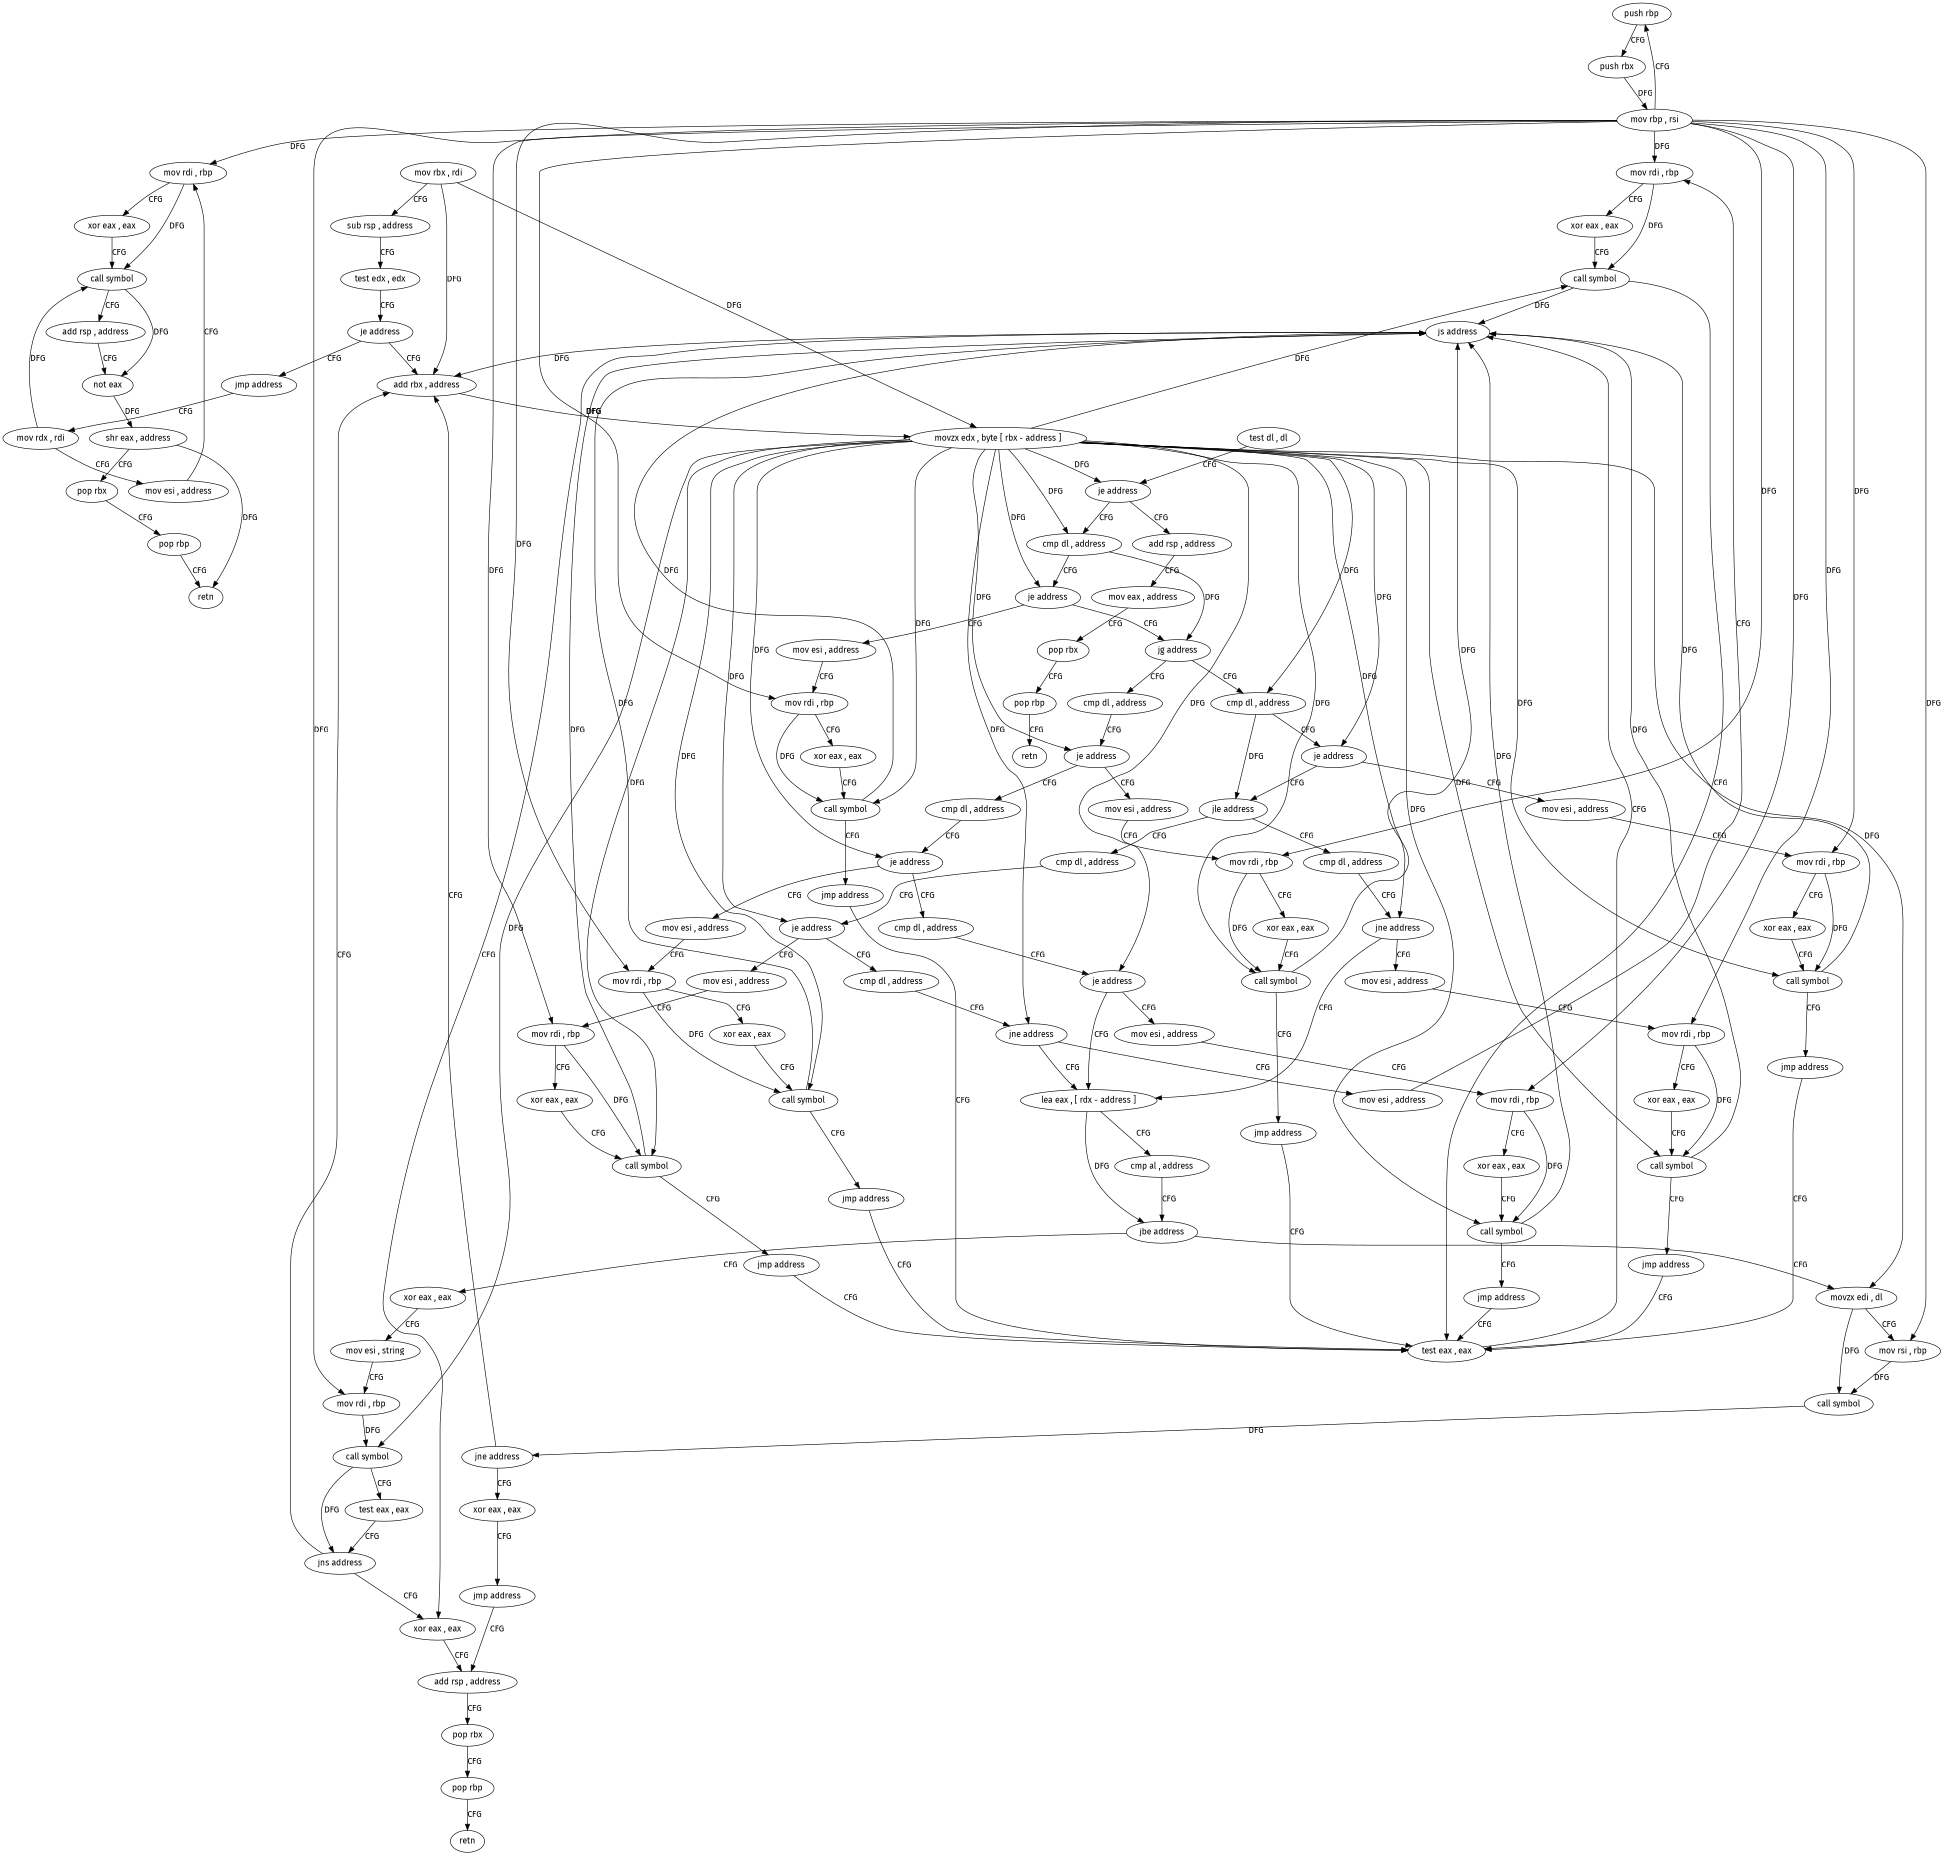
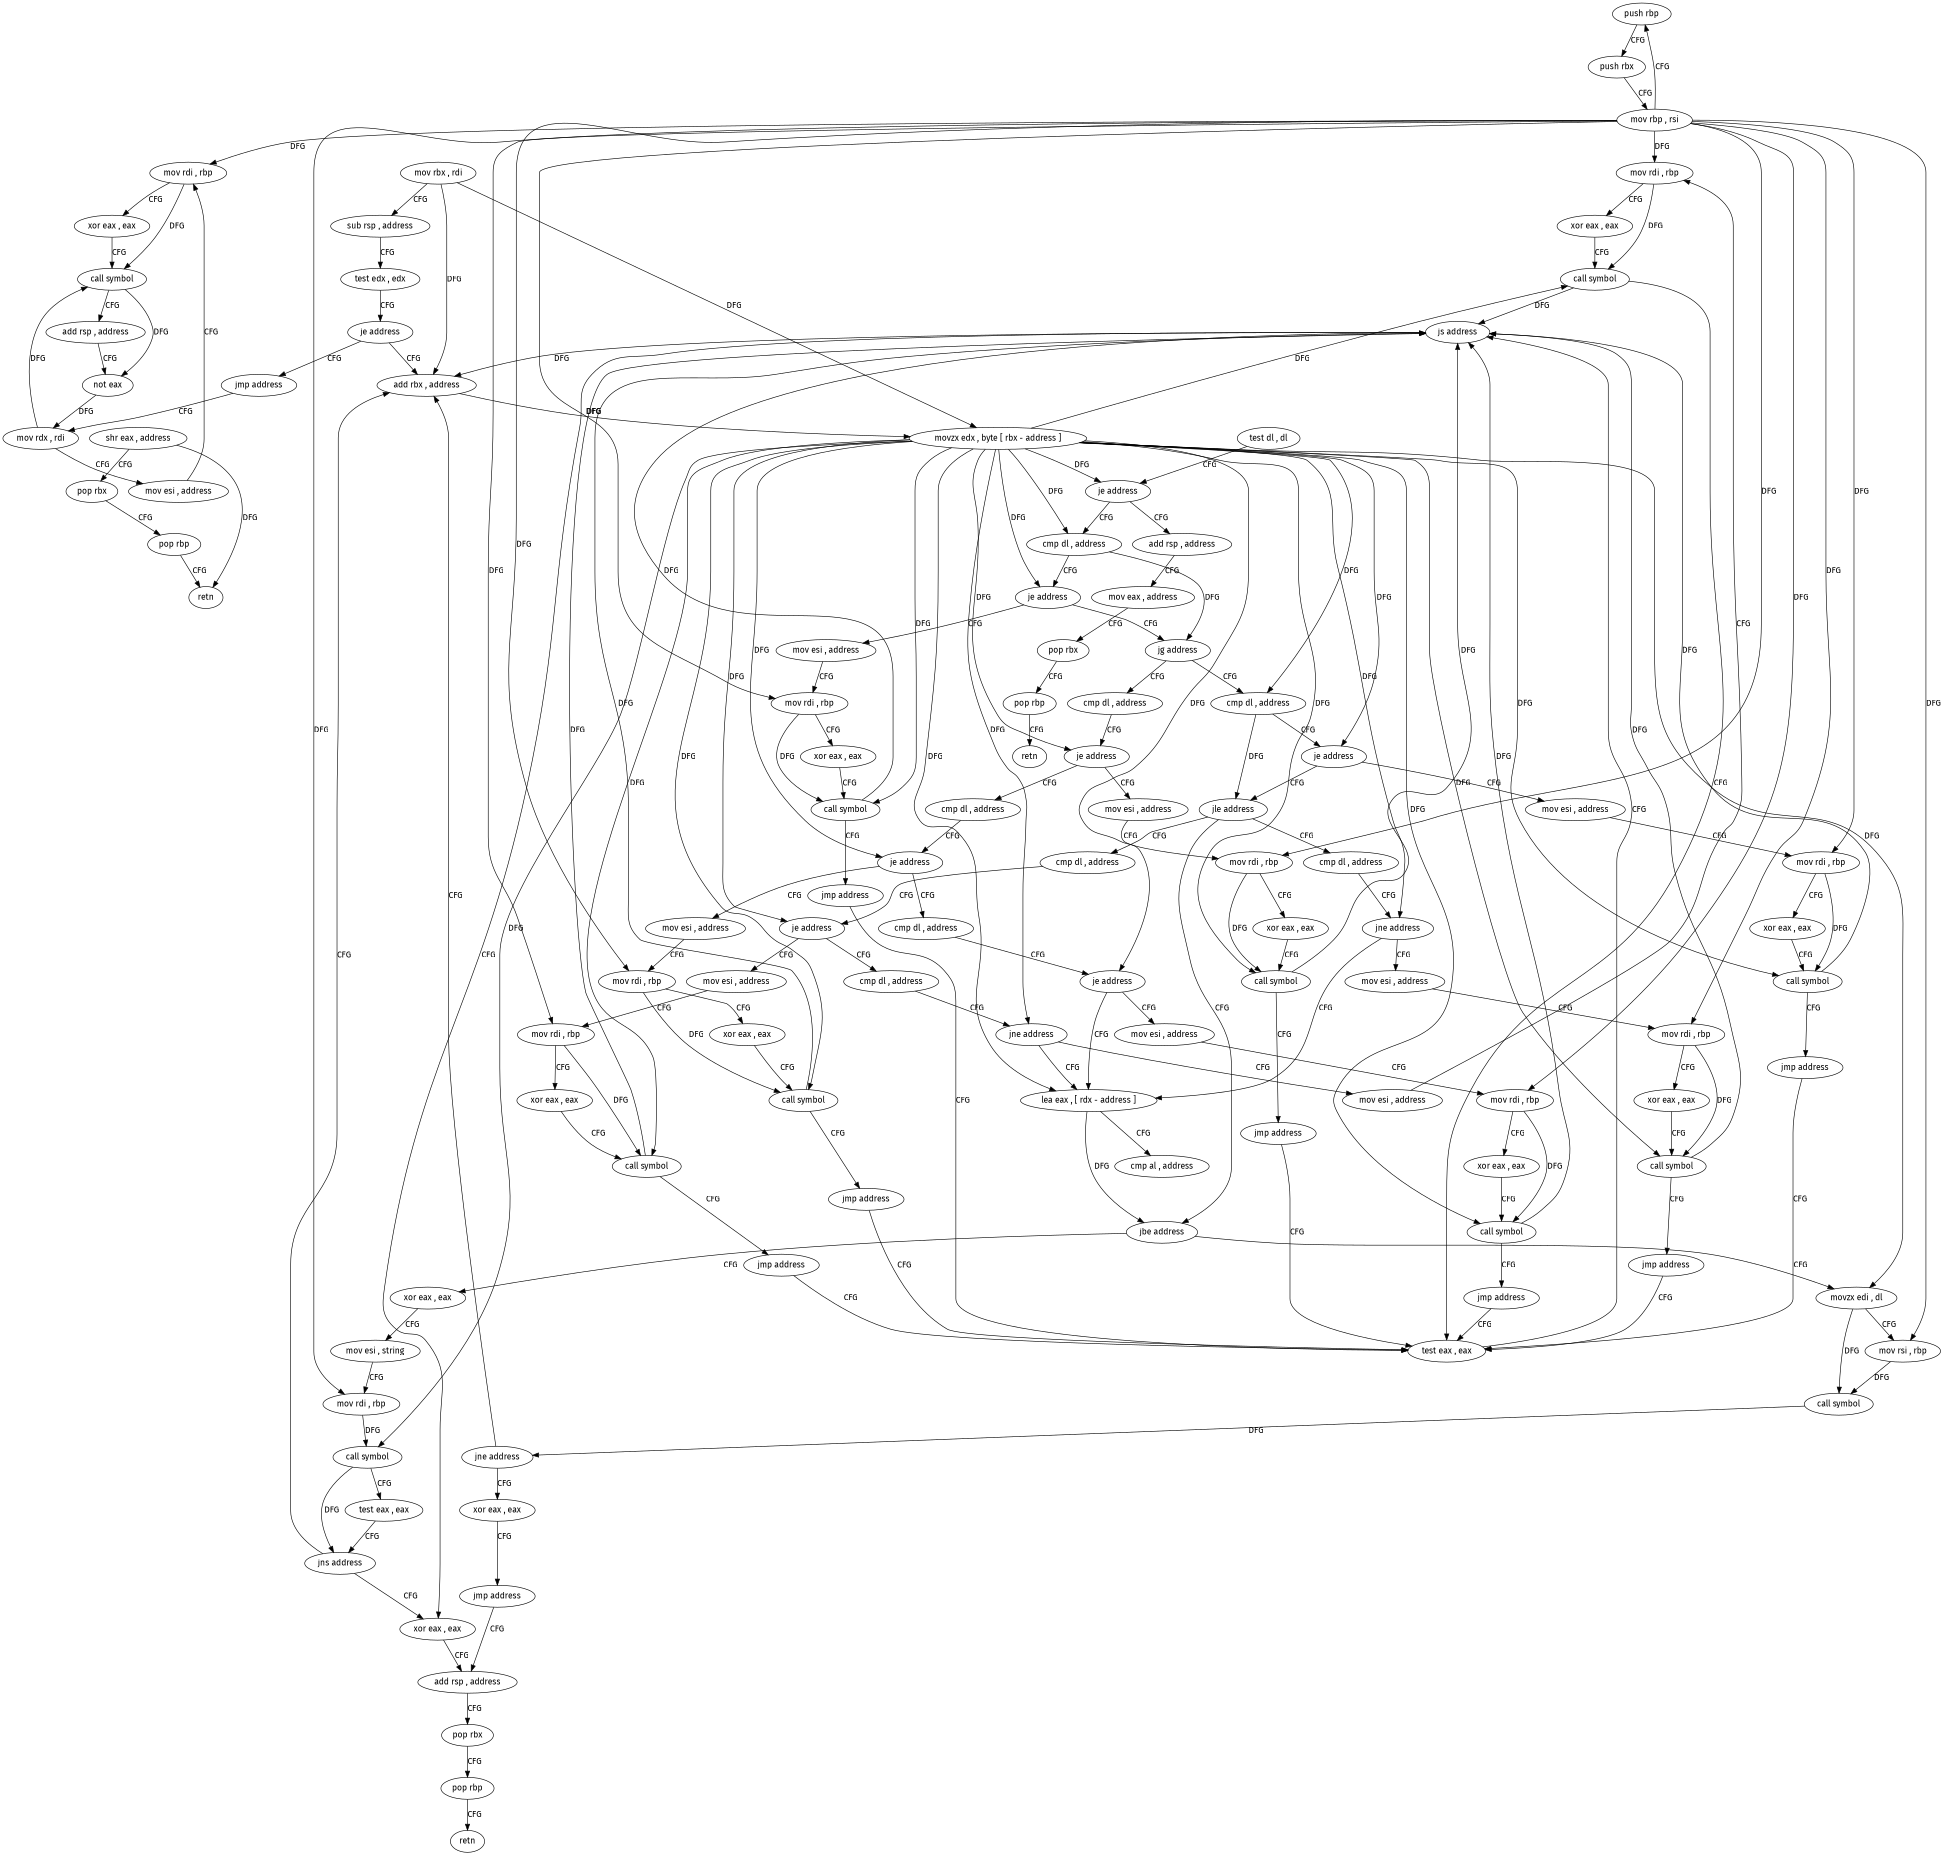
(1645, 94) -> (1645, 94)
(121, 409) -> (77, 410)
none -> (916, 796)
(1162, 1196) -> (1219, 1020)
